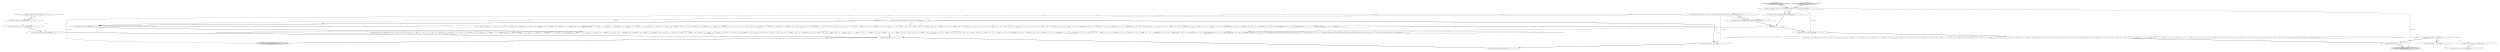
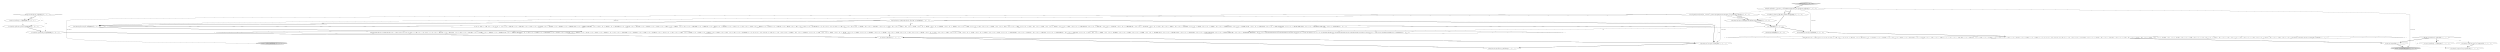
(1776, 4) -> none
none -> (1775, 32)
(582, 40) -> (1299, 40)
